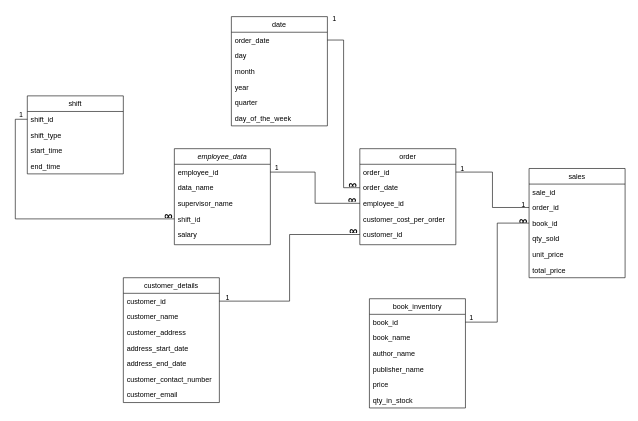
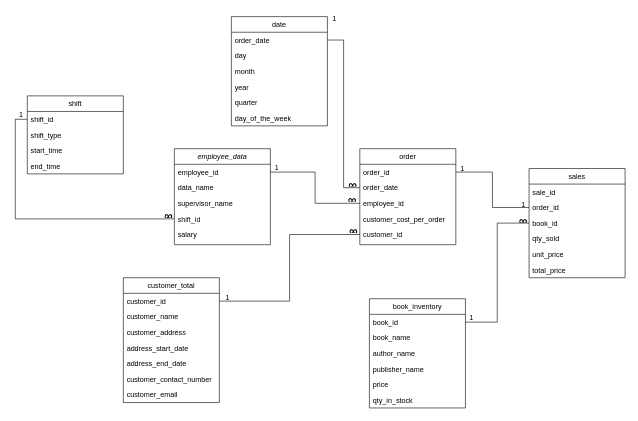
(171, 286) -> (171, 286)
